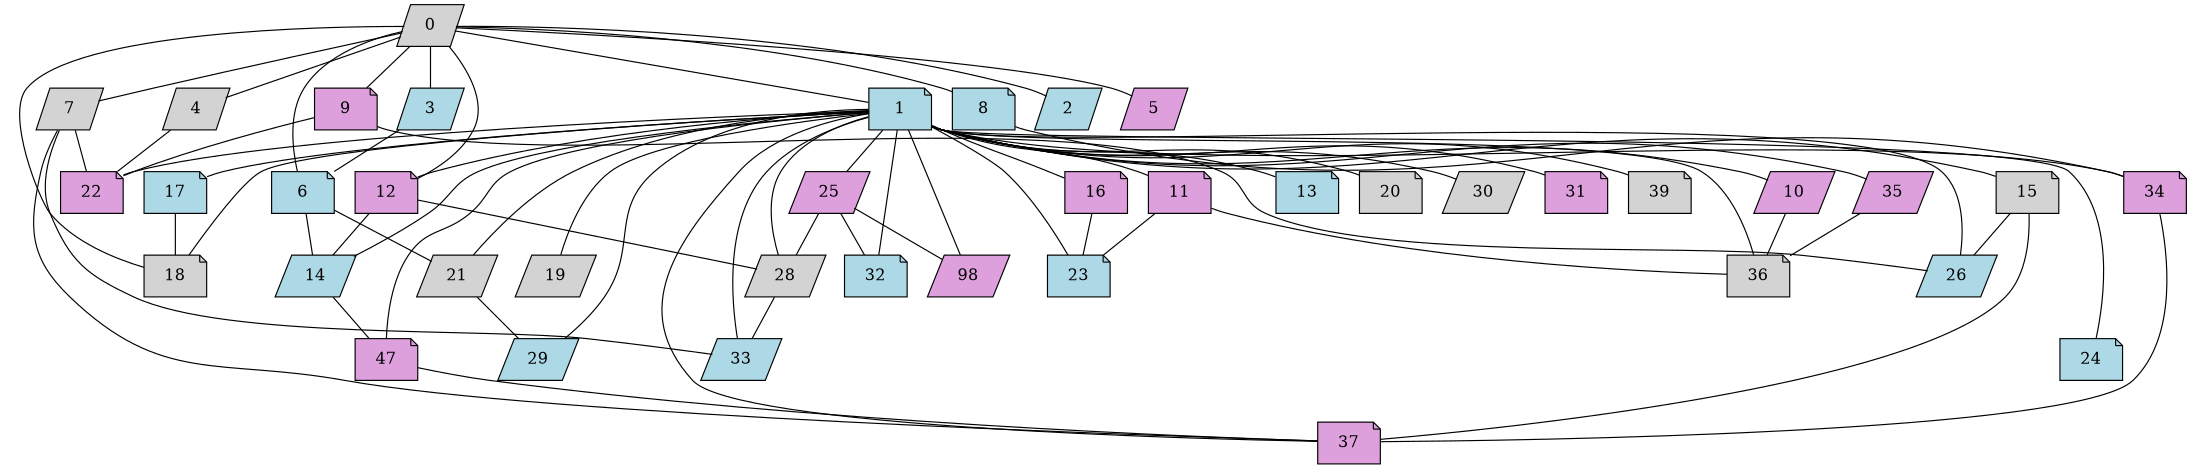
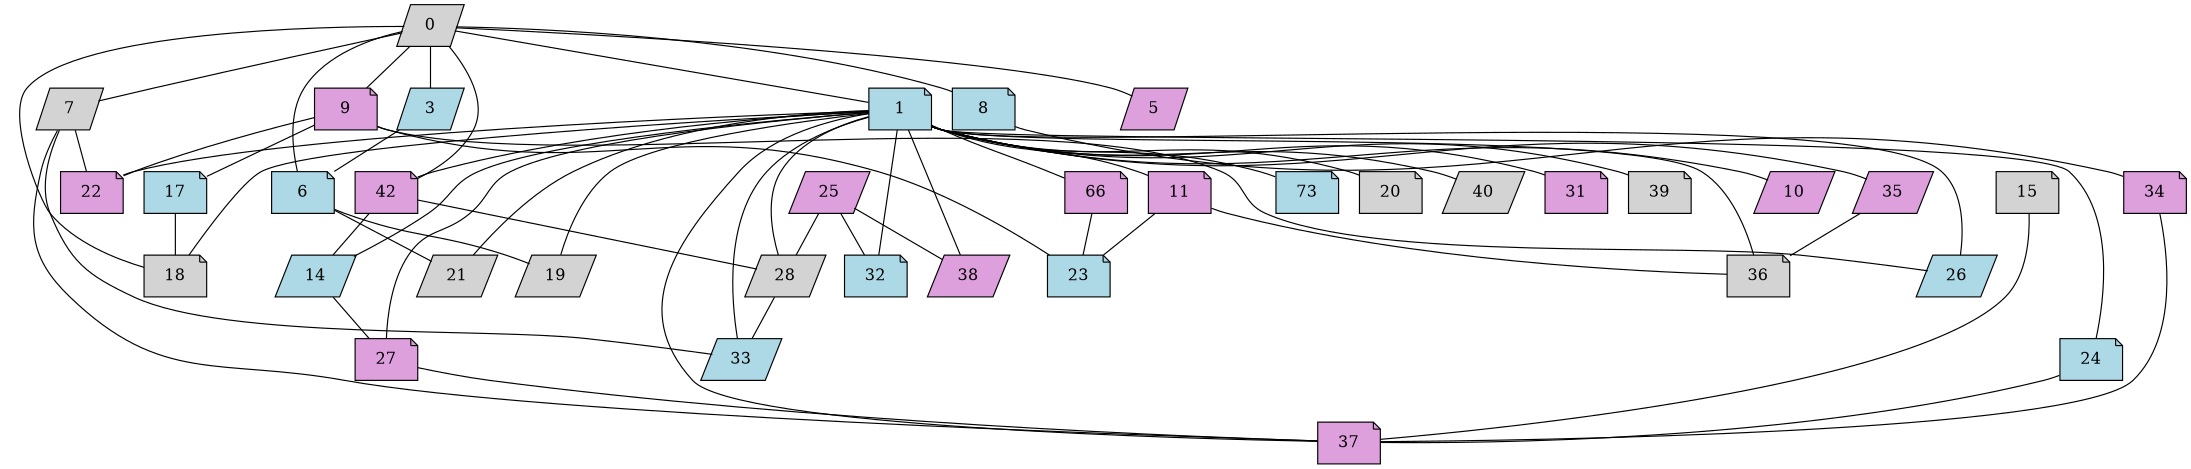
(196, 109) -> none
(1068, 109) -> none
(537, 133) -> (282, 141)
(865, 151) -> none
(1527, 153) -> none
(1463, 154) -> none
(1011, 178) -> (810, 156)
(386, 193) -> (386, 193)
(1096, 193) -> (1096, 193)
(1307, 193) -> (1307, 193)
(1484, 193) -> (1484, 193)
(309, 234) -> (442, 238)
(1776, 234) -> none
(1992, 234) -> none
(969, 276) -> (969, 276)
(386, 360) -> (386, 360)
(538, 360) -> none
none -> (1790, 423)
